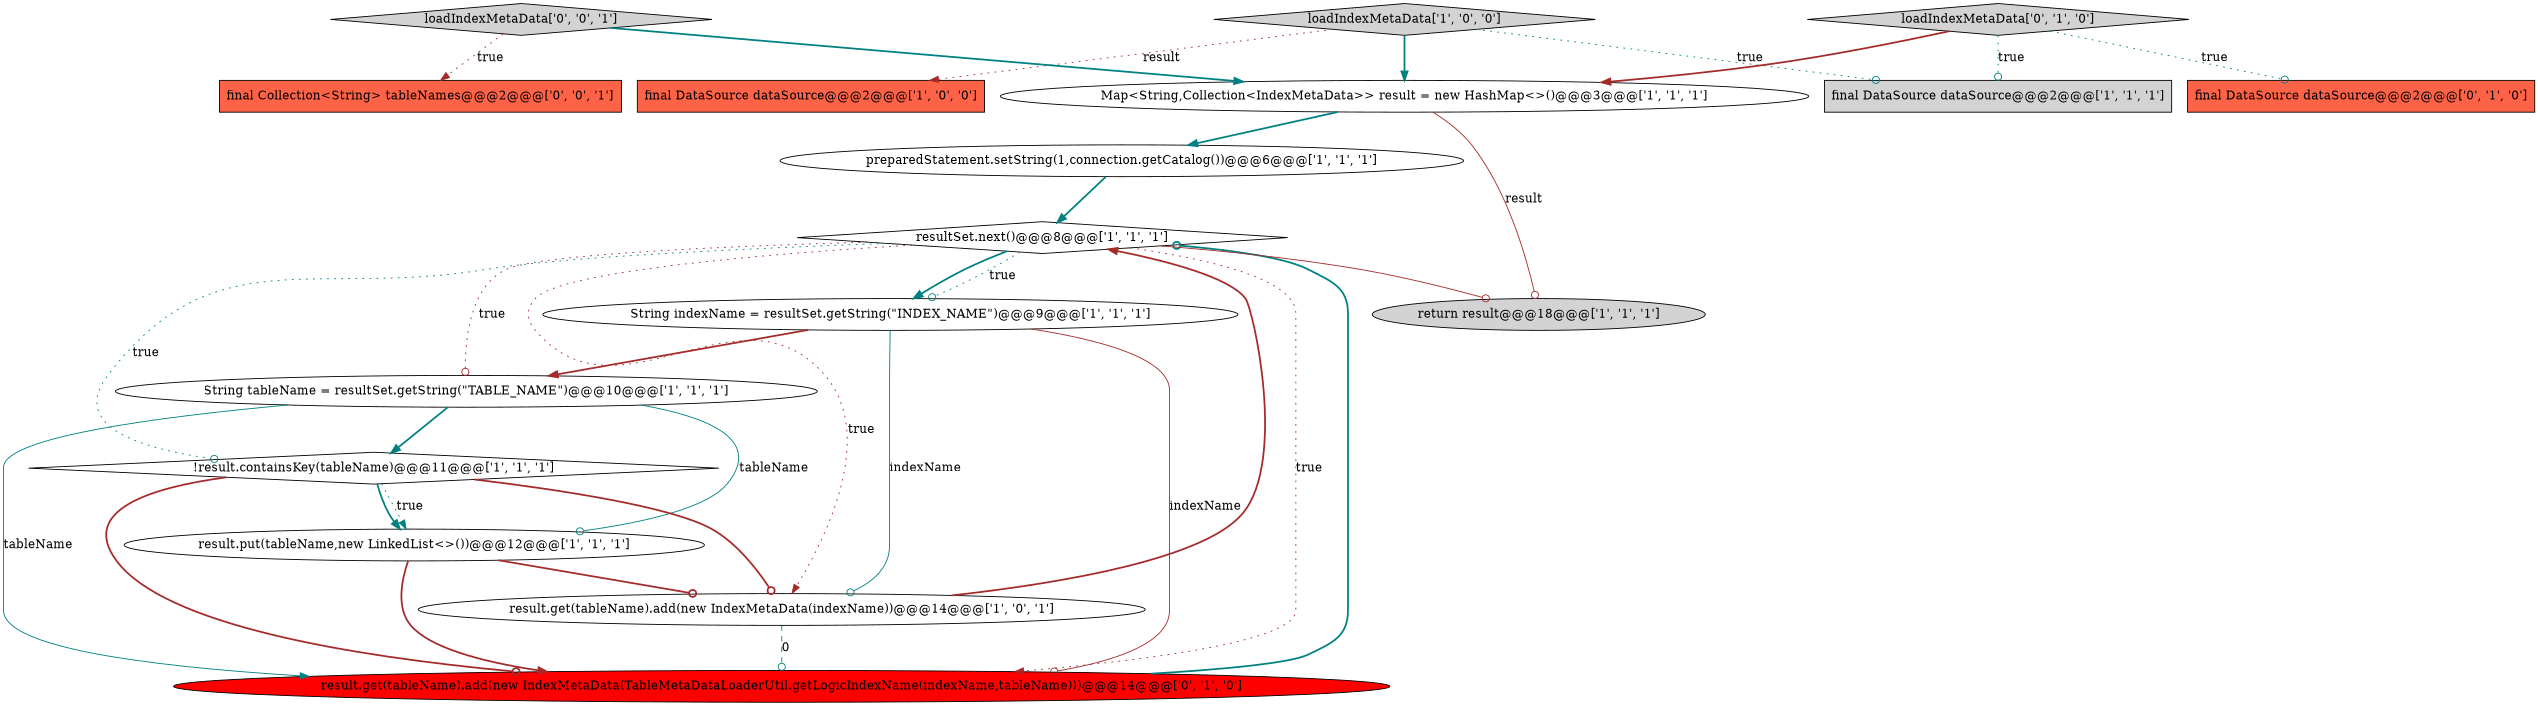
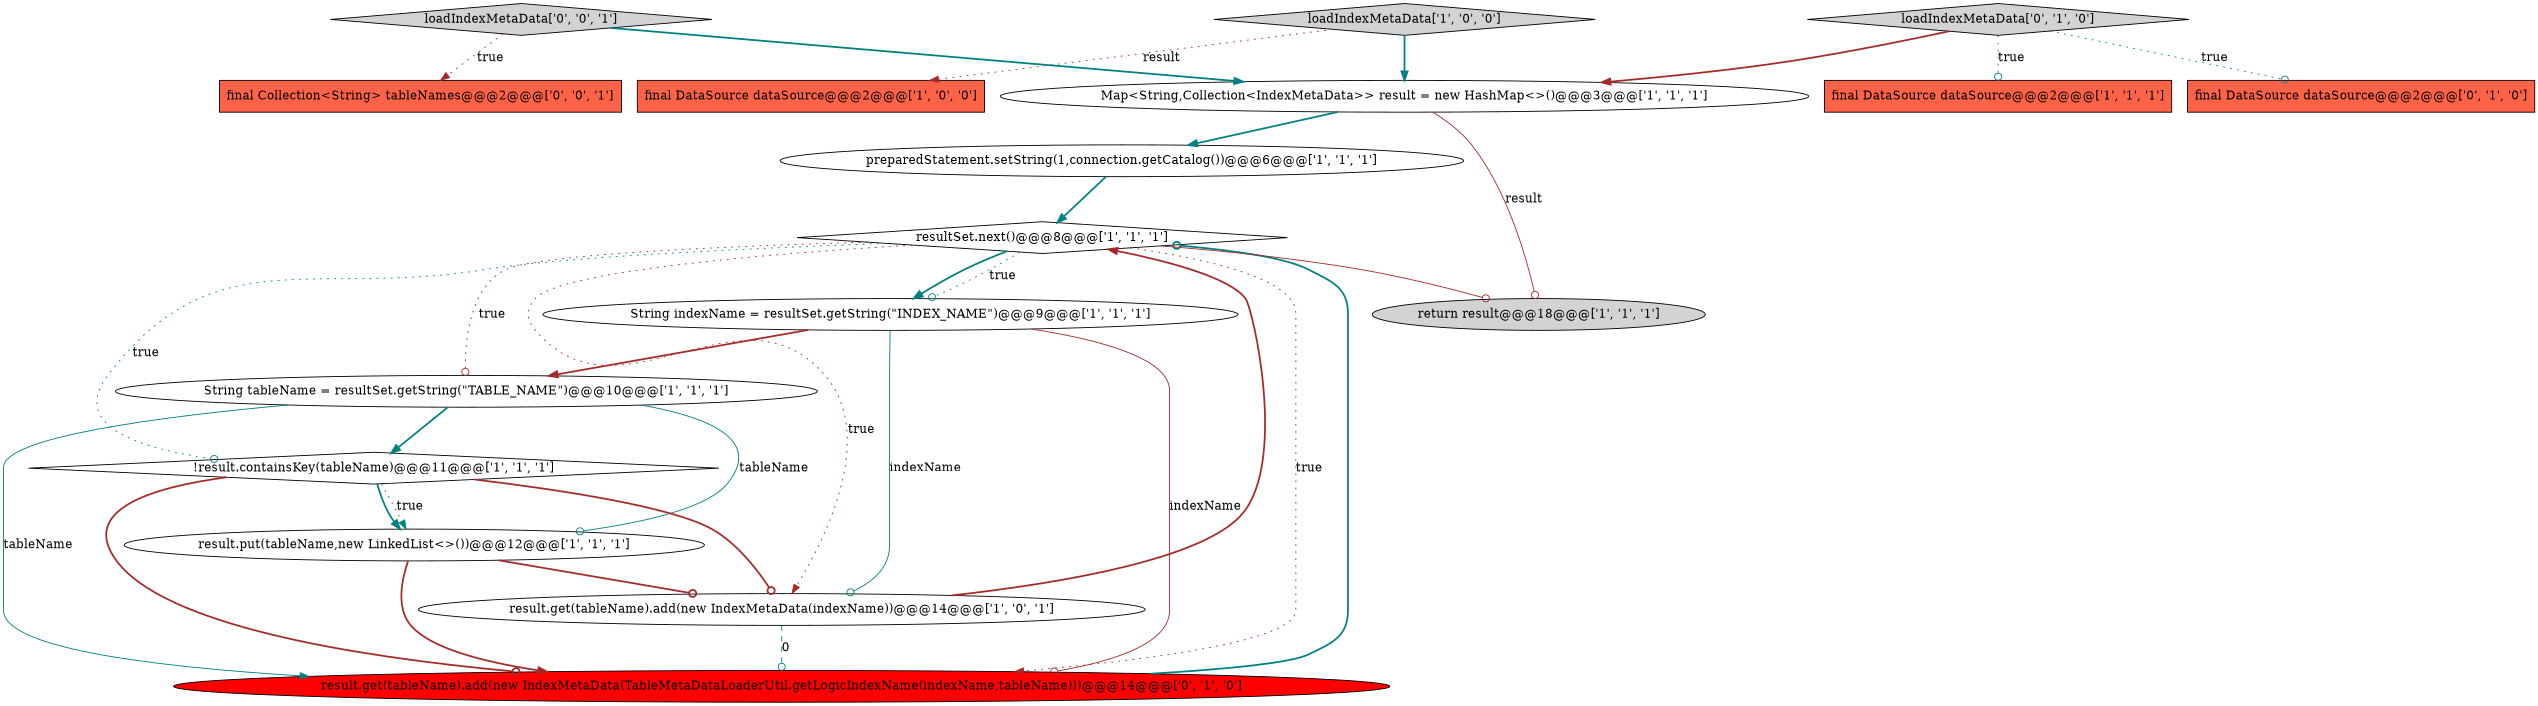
(1674, 54) -> none
(1998, 96) -> (1998, 96)
